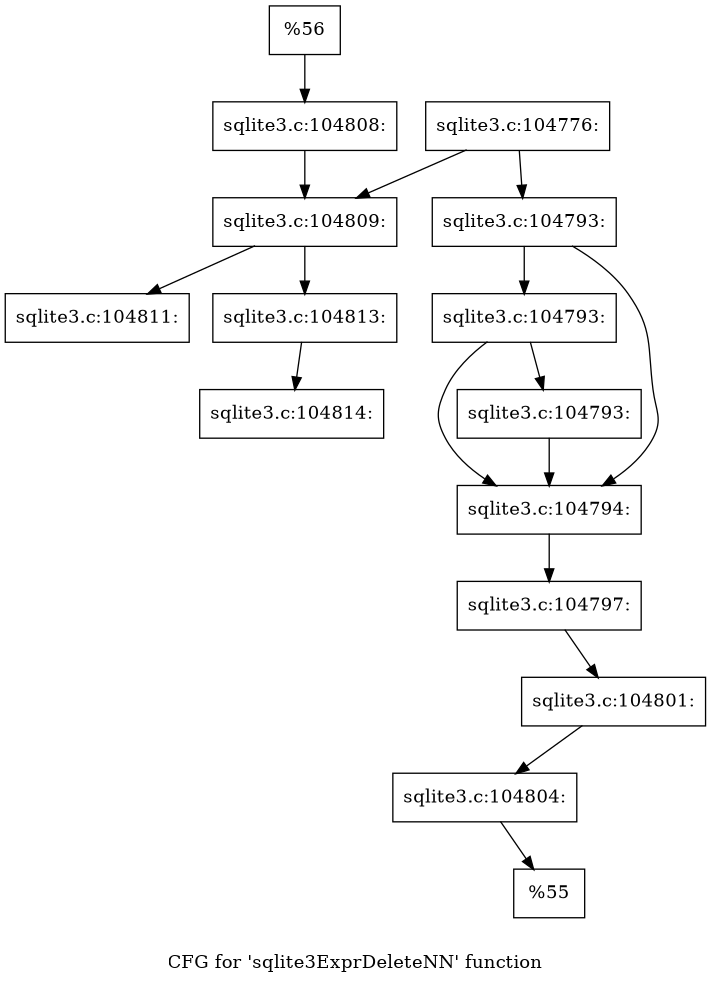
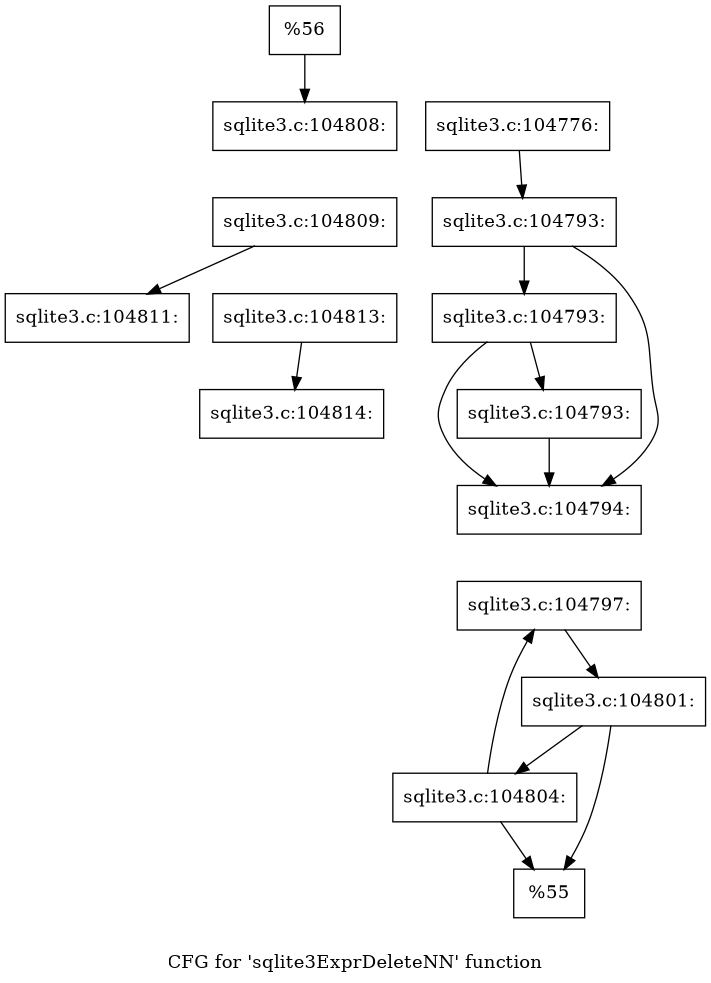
(305, 168) -> none
(417, 171) -> none
(305, 264) -> none
(549, 551) -> (501, 705)
none -> (597, 794)
